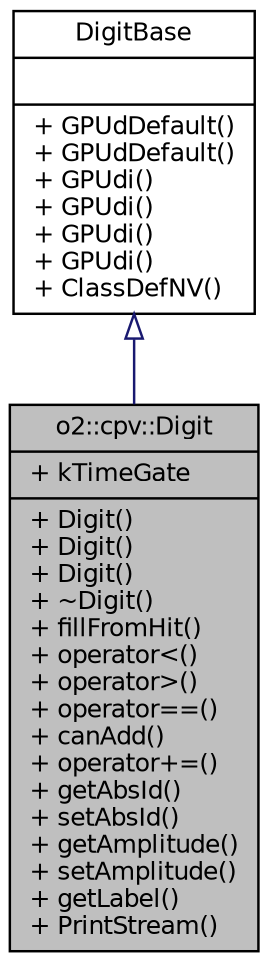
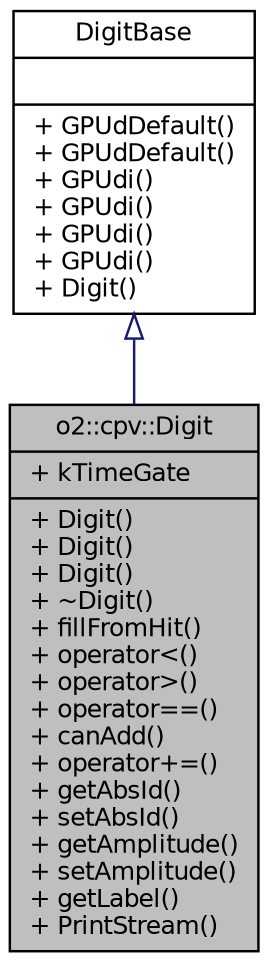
(128, 289) -> (86, 289)
